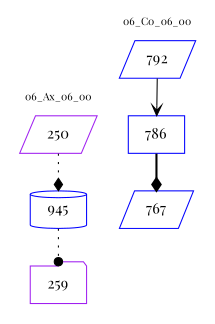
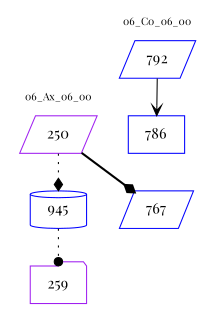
(156, 166) -> (98, 165)
